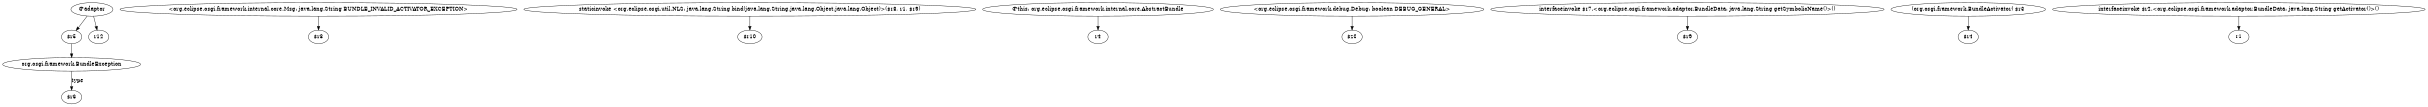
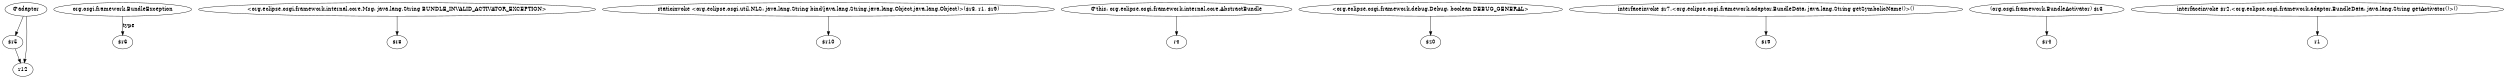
(72, 49) -> (17, 54)
